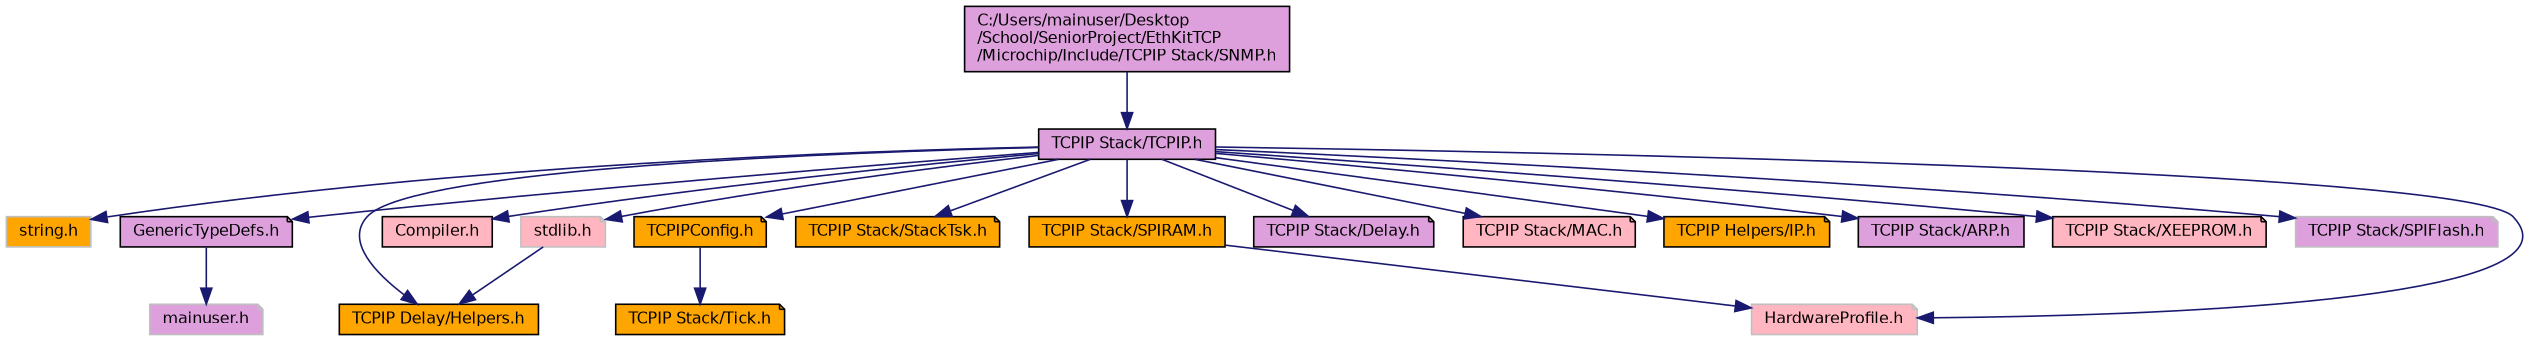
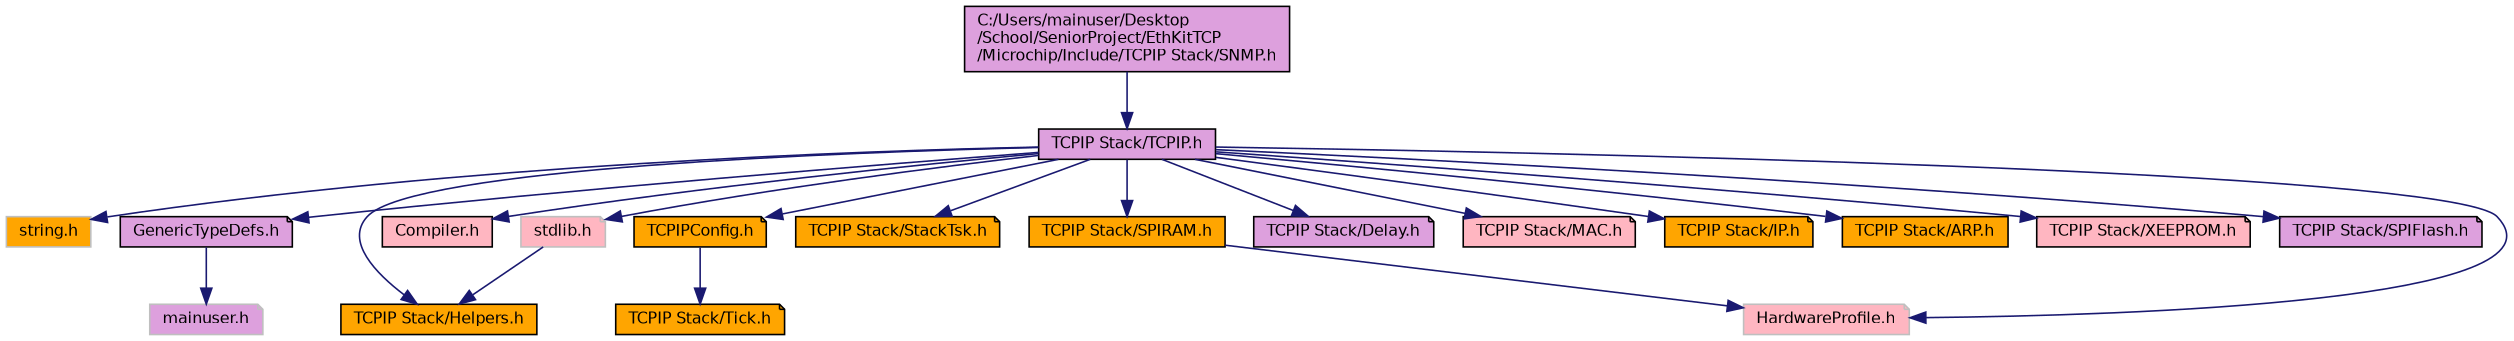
(1747, 232) -> (1739, 232)
(1941, 232) -> (1925, 232)
(2397, 232) -> (2381, 232)
(439, 319) -> (439, 319)
